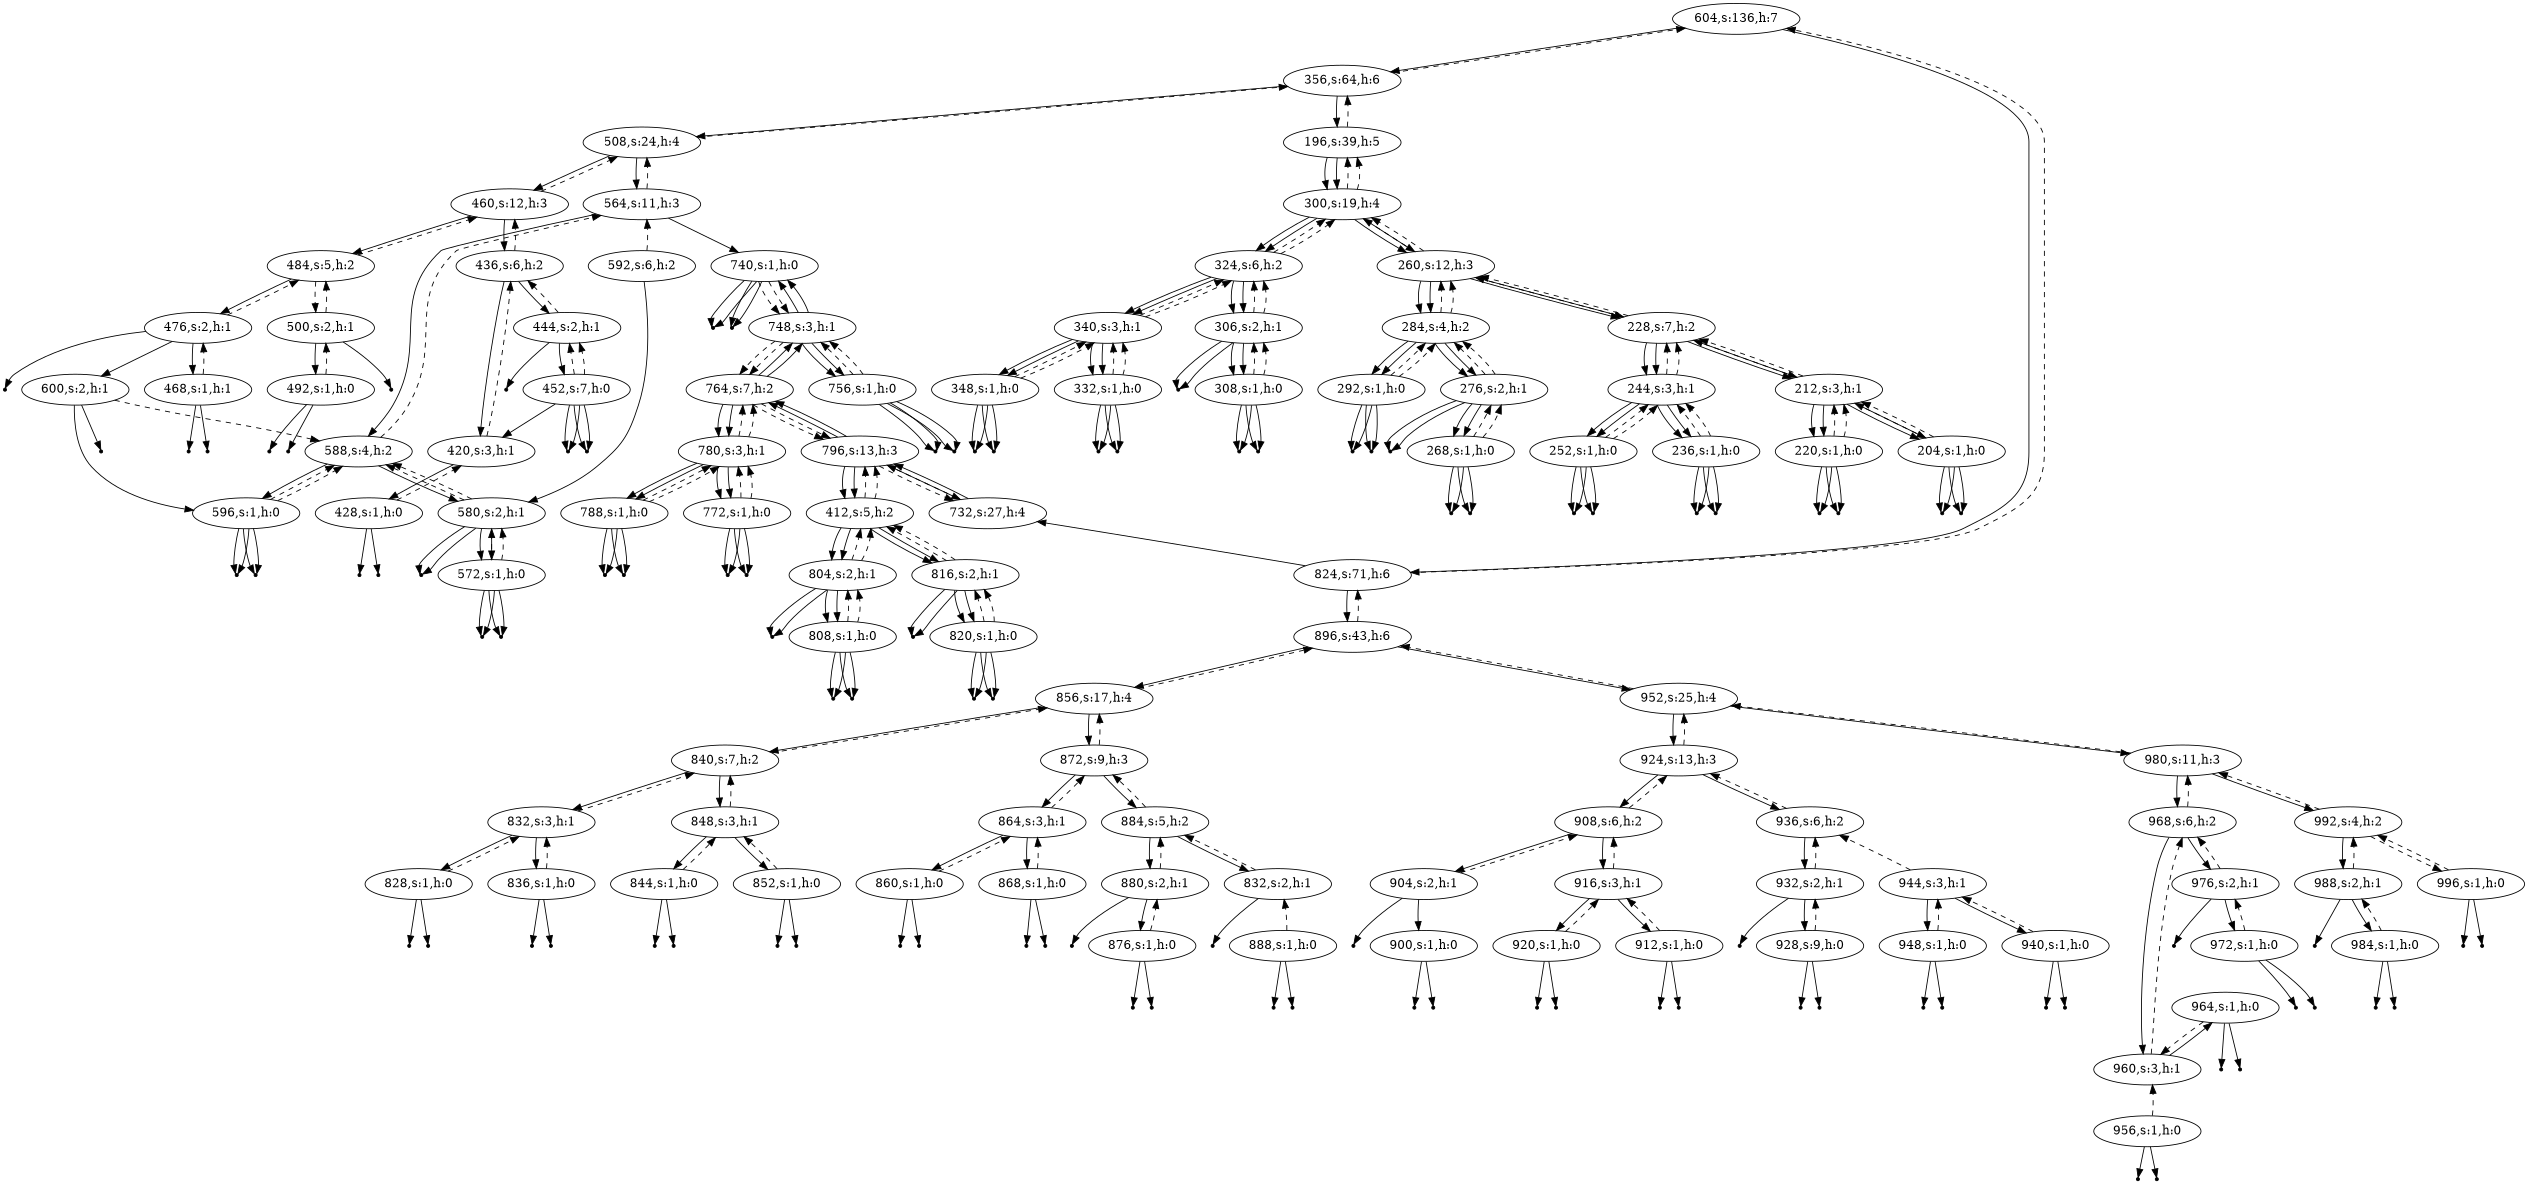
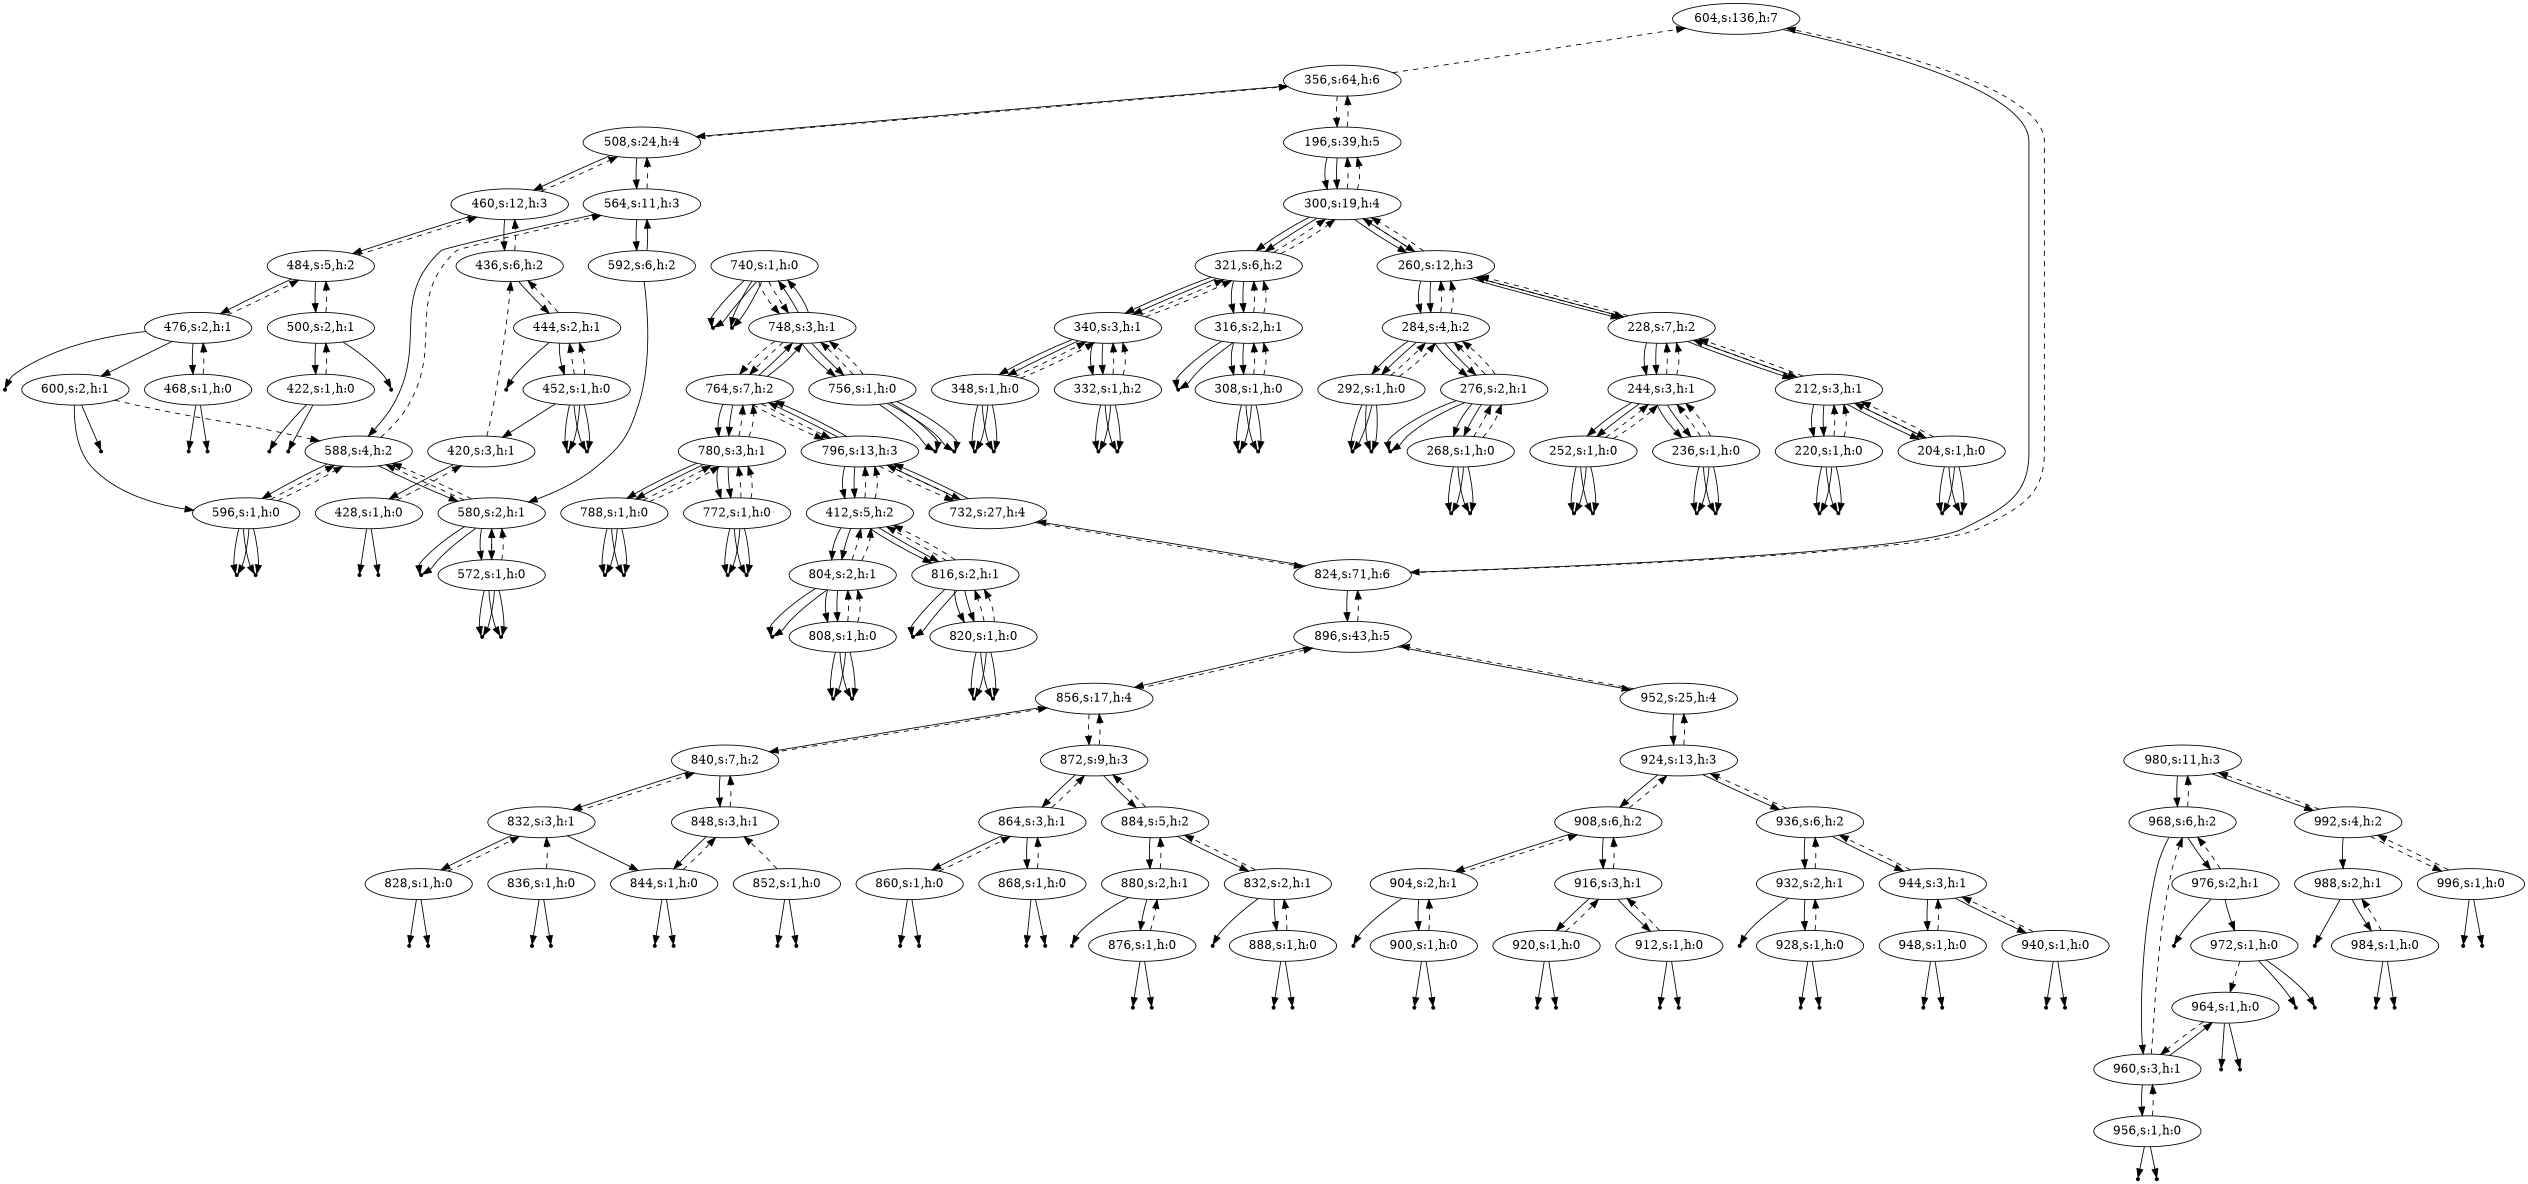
(1541, 49) -> none
(1337, 107) -> (1337, 107)
(700, 233) -> (636, 231)
(648, 239) -> (648, 239)
(1249, 266) -> (1249, 266)
(315, 292) -> (315, 292)
(1249, 328) -> (1249, 328)
(490, 354) -> none
(198, 390) -> (198, 390)
(321, 390) -> (321, 390)
(577, 390) -> (577, 390)
(1108, 390) -> (1108, 390)
none -> (1165, 544)
(1353, 637) -> (1353, 637)
(1088, 725) -> (1088, 725)
(1936, 729) -> none
(1925, 730) -> none
(536, 849) -> (599, 851)
(748, 851) -> none
none -> (1864, 852)
(2354, 857) -> none
none -> (1274, 911)
none -> (1430, 919)
(2242, 919) -> (2236, 972)
(1810, 946) -> (1810, 946)
none -> (2142, 1096)
